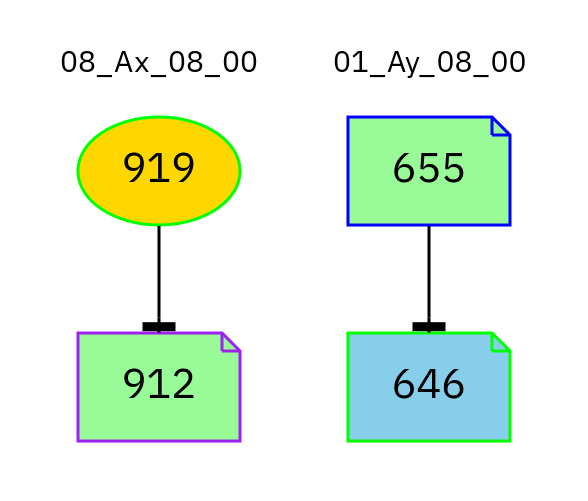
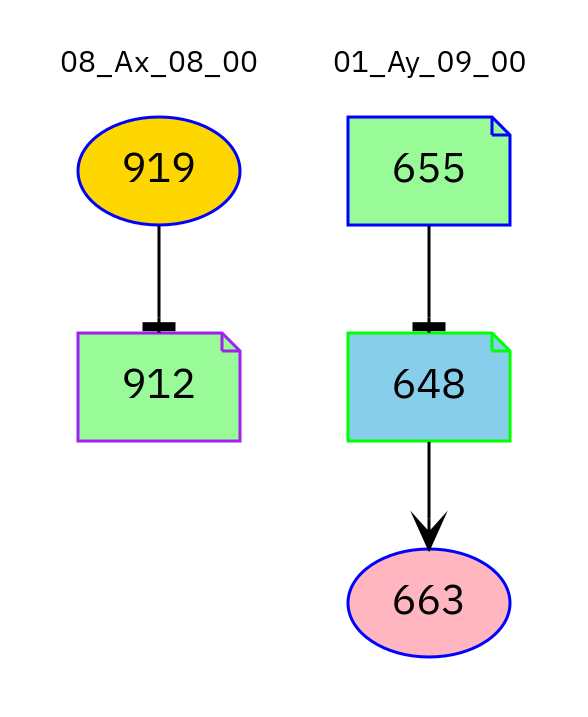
(430, 64) -> (430, 64)
(159, 171) -> (159, 171)
(429, 387) -> (429, 387)
none -> (429, 603)
